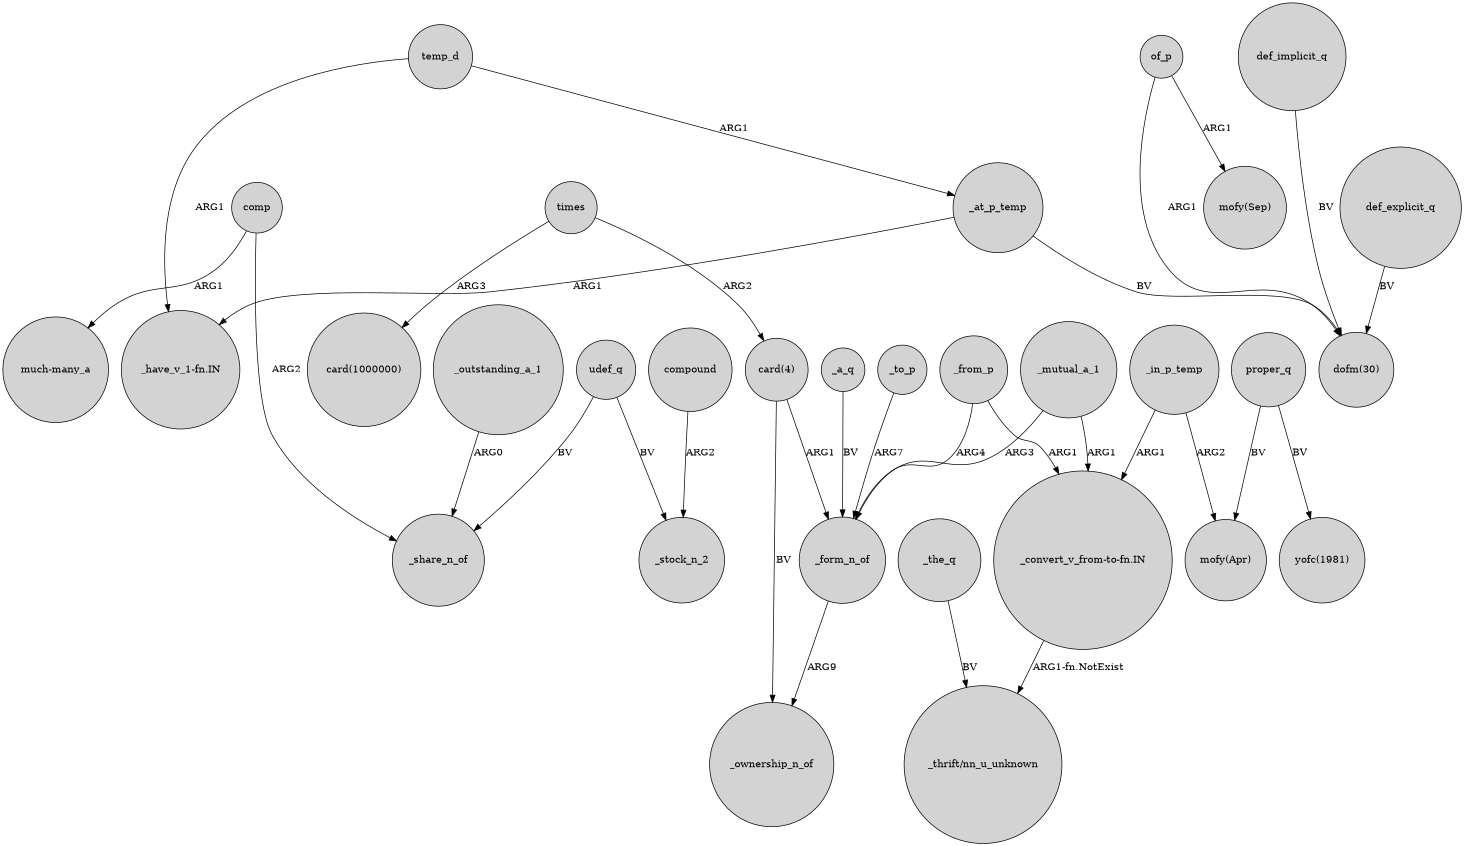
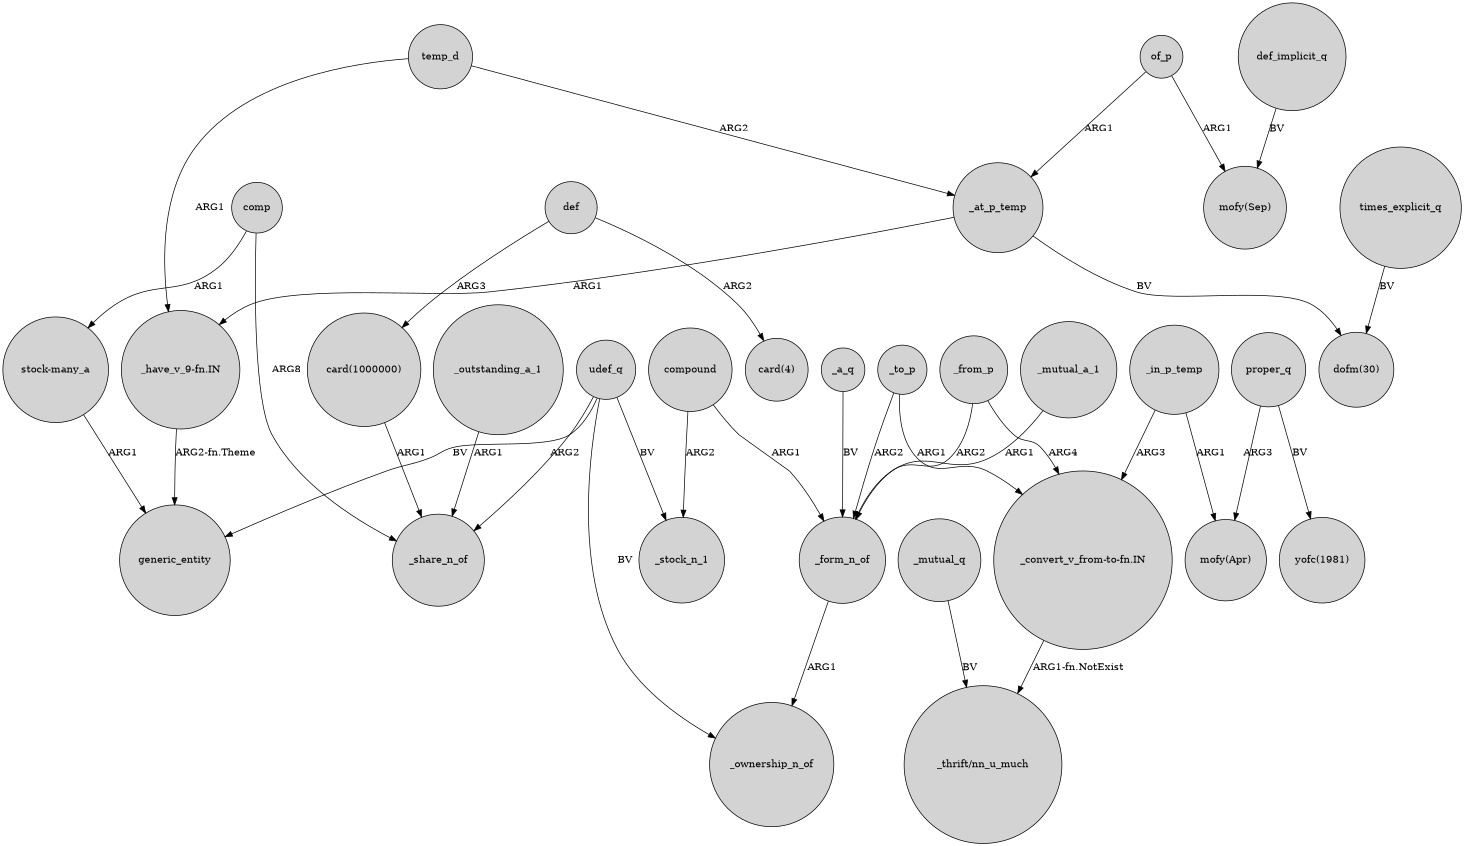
(734, 129) -> (734, 129)
(571, 208) -> (571, 208)
(1401, 208) -> (1401, 208)
(1309, 221) -> (1268, 135)
(1166, 265) -> (1091, 122)
(56, 370) -> (56, 370)
(181, 370) -> (181, 370)
(287, 370) -> (287, 370)
(1086, 440) -> (944, 468)
(489, 453) -> (489, 453)
(565, 453) -> (565, 453)
(889, 453) -> (889, 453)
(971, 453) -> (971, 453)
(1020, 453) -> (1020, 453)
(1063, 453) -> (1063, 453)
(1151, 453) -> (1151, 453)
(1211, 453) -> (1211, 453)
(1258, 453) -> (1258, 453)
(806, 456) -> (770, 457)
none -> (400, 462)
(774, 548) -> (596, 589)
none -> (175, 560)
(682, 560) -> (682, 560)
(939, 560) -> (939, 560)
(822, 667) -> (822, 667)
(983, 765) -> (983, 765)
